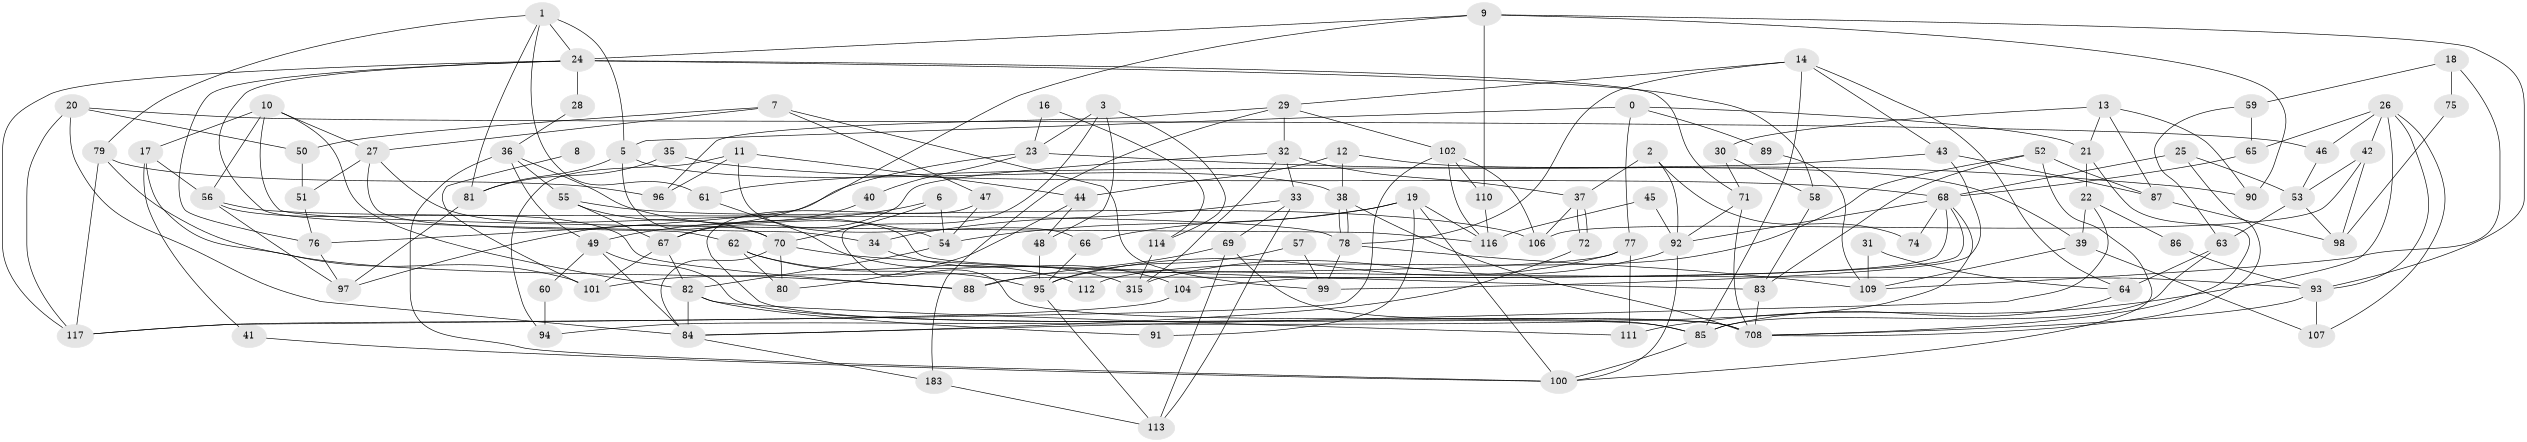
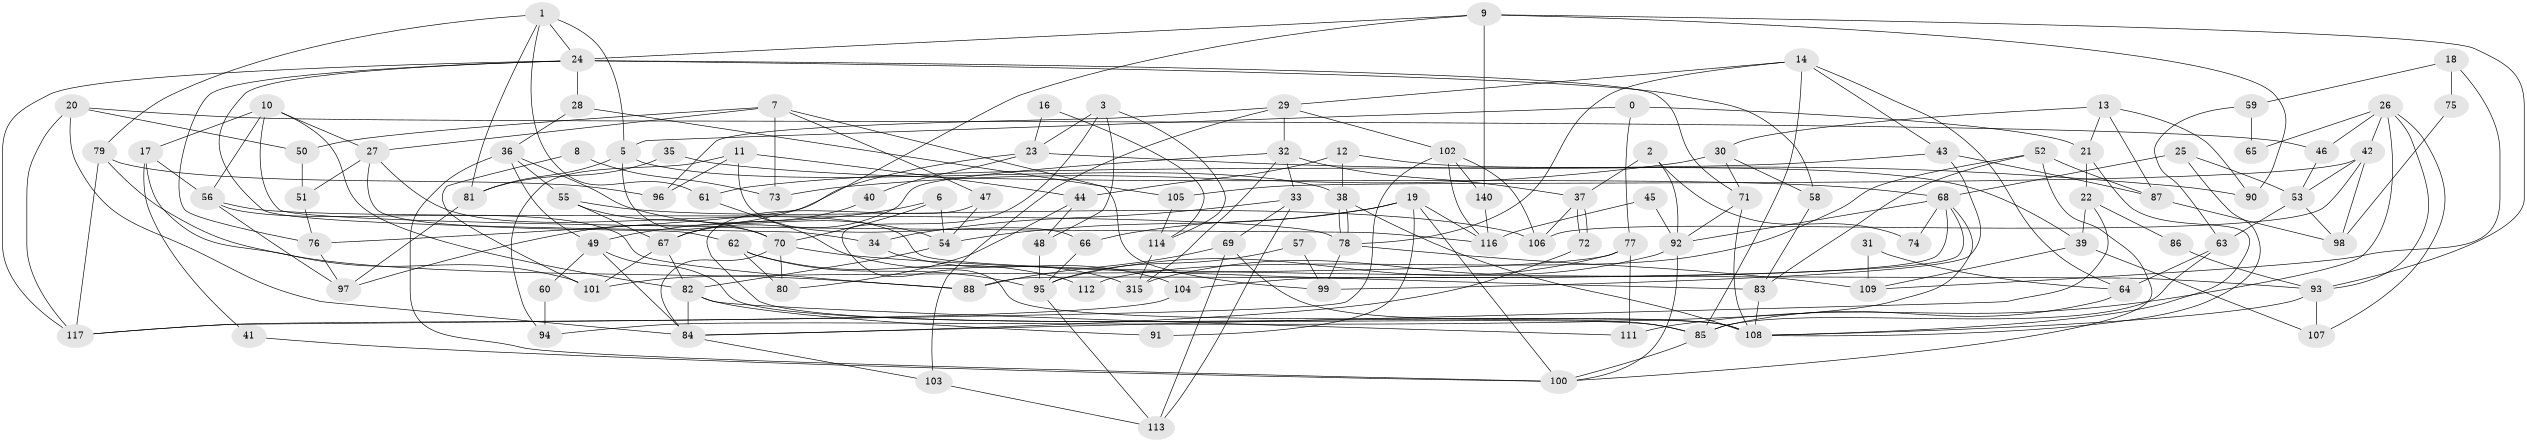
(1767, 152) -> none
(2119, 177) -> none
none -> (775, 198)
none -> (1176, 198)
(1484, 198) -> (1484, 198)
(1754, 336) -> (1754, 336)
(934, 382) -> (934, 382)
